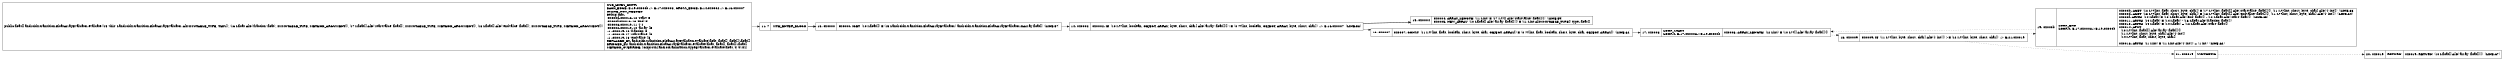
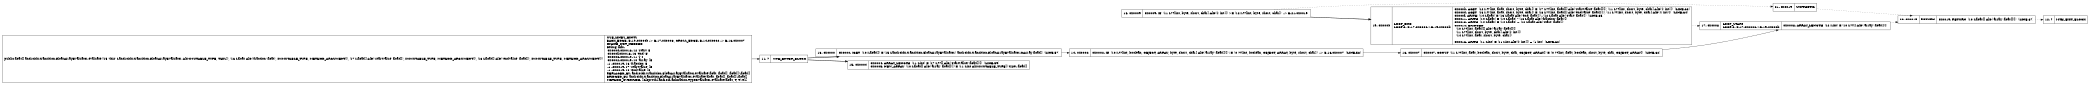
none -> (2065, 20)
(1386, 23) -> (827, 61)
(2131, 27) -> (1470, 26)
(2031, 34) -> (1340, 18)
(1834, 35) -> (1893, 22)
